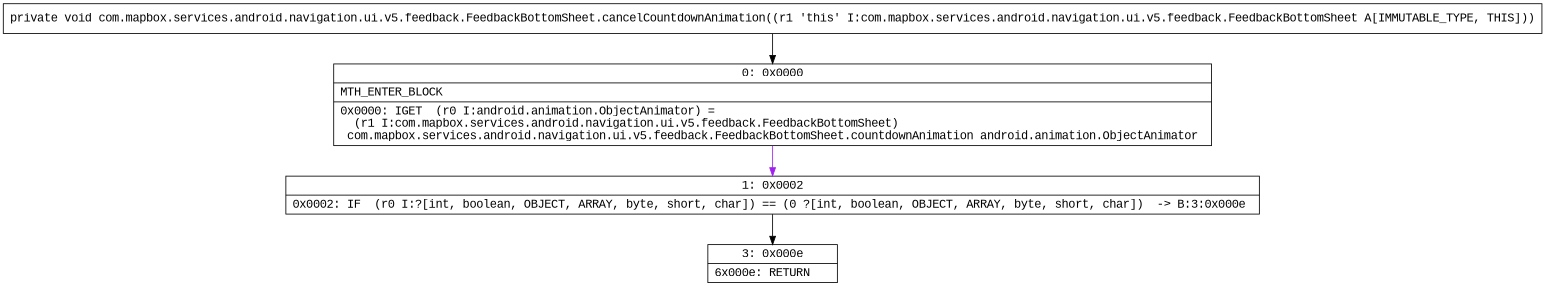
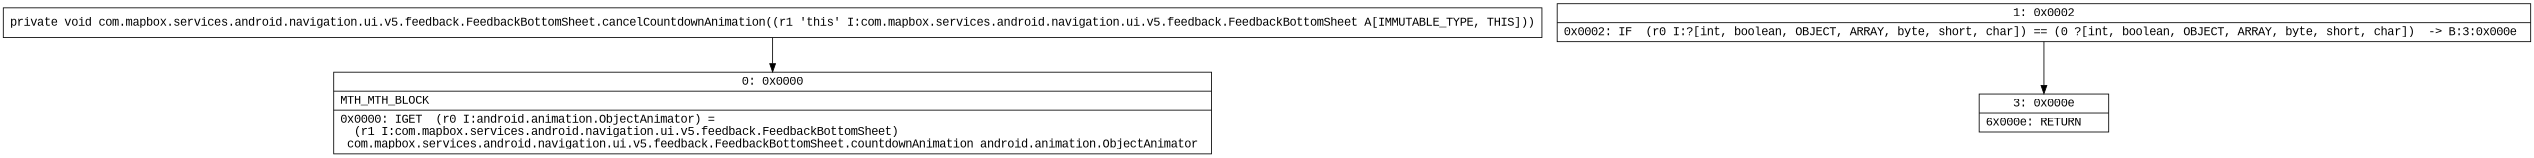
(391, 92) -> (385, 100)
(773, 157) -> none
